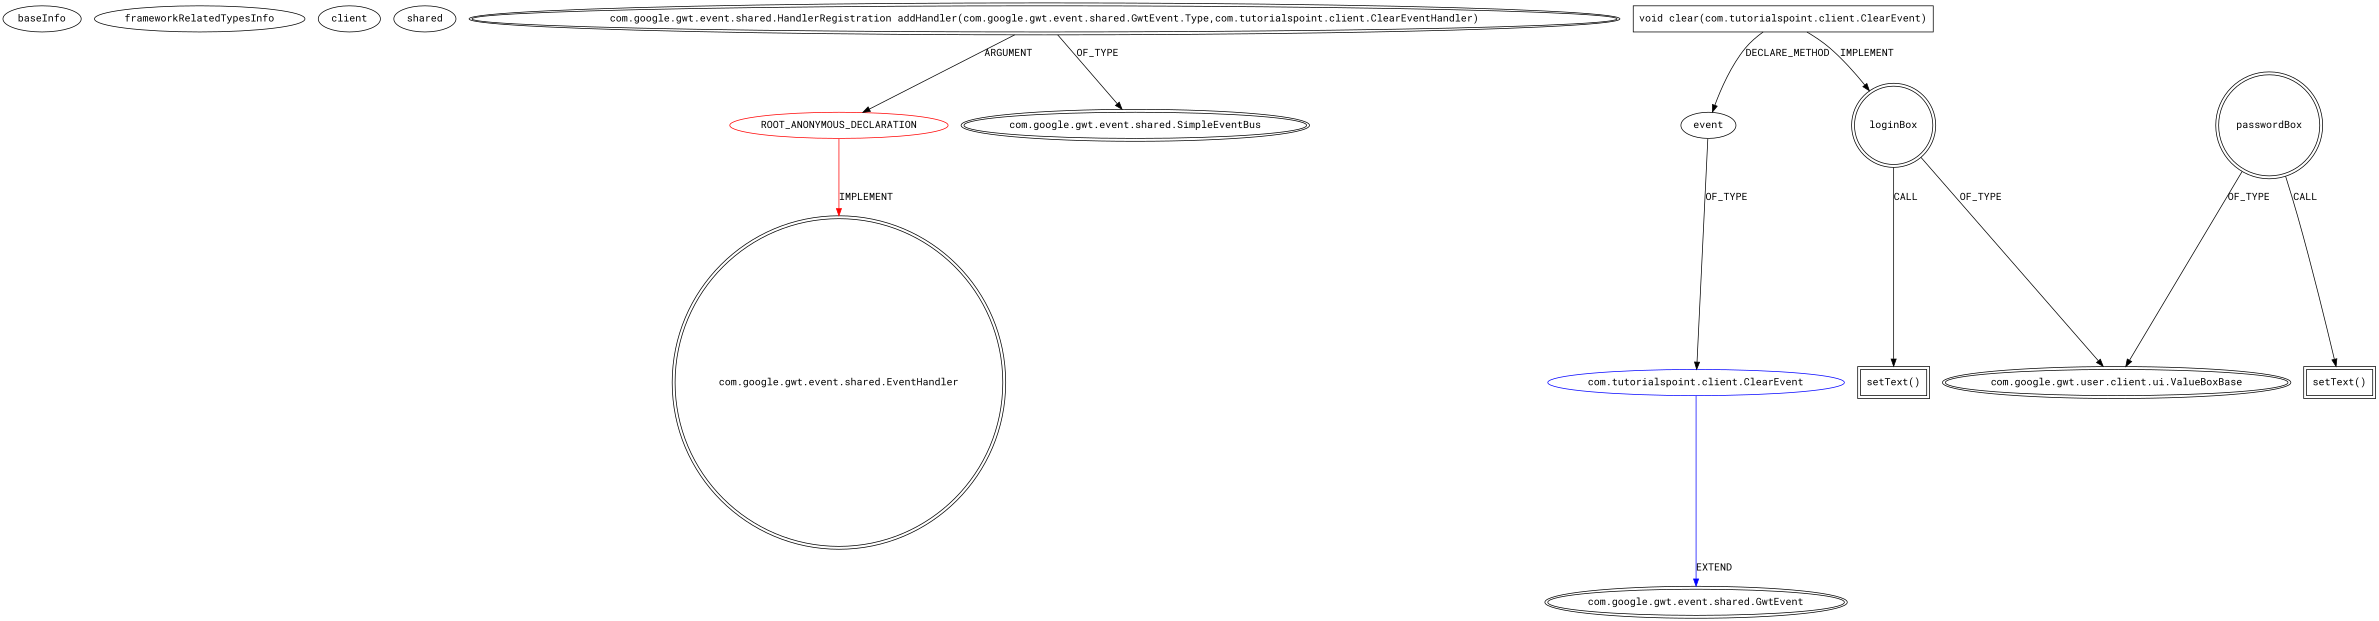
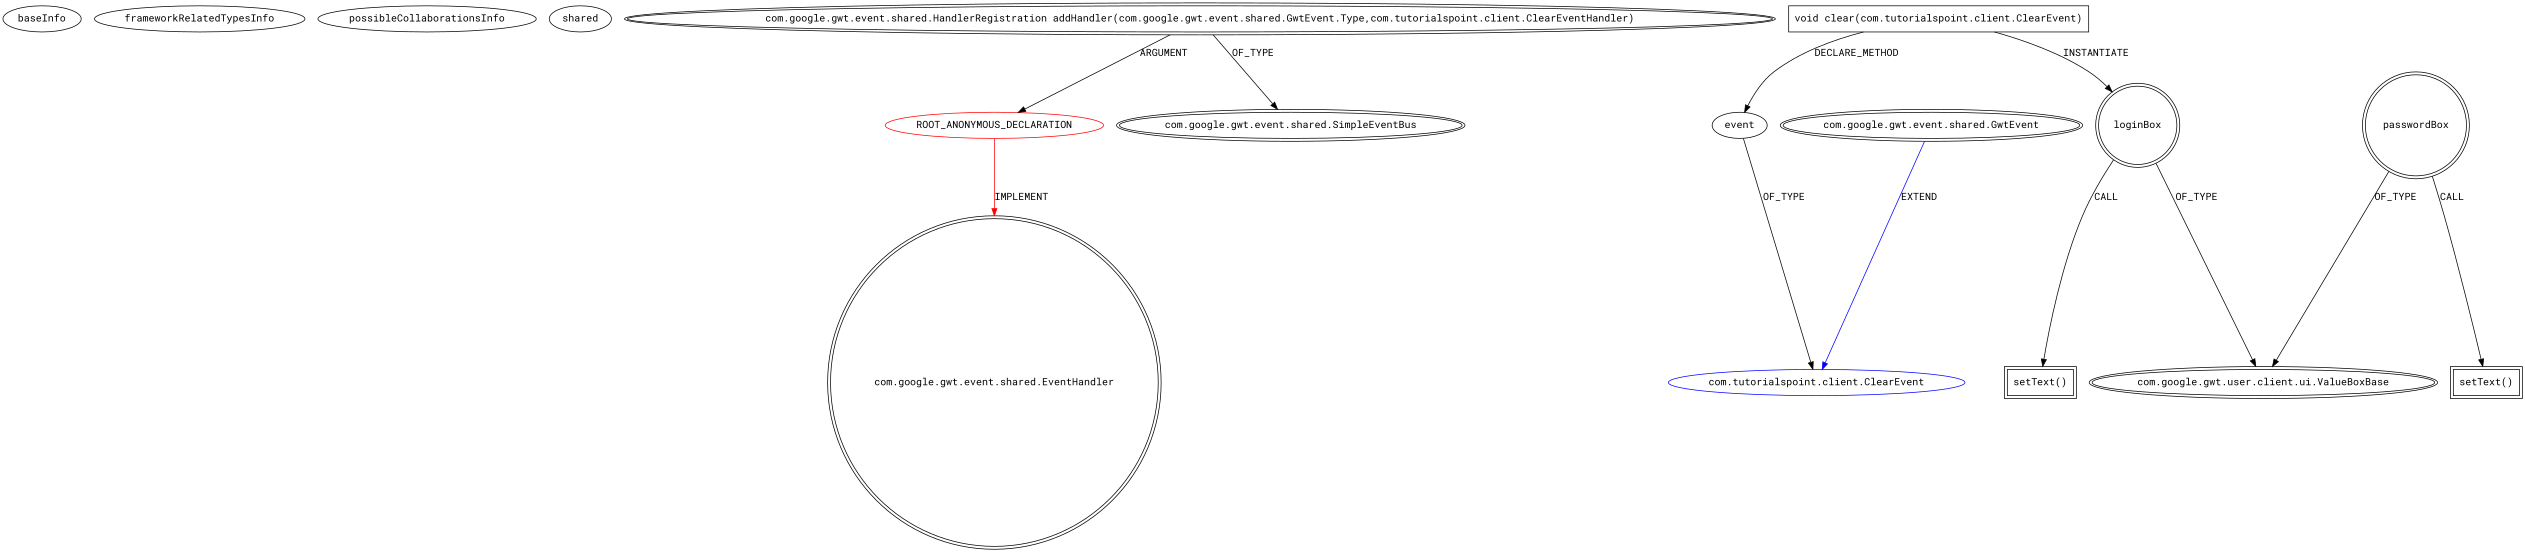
(349, 19) -> (427, 19)
(1867, 53) -> (2096, 53)
(1696, 487) -> (1875, 252)
